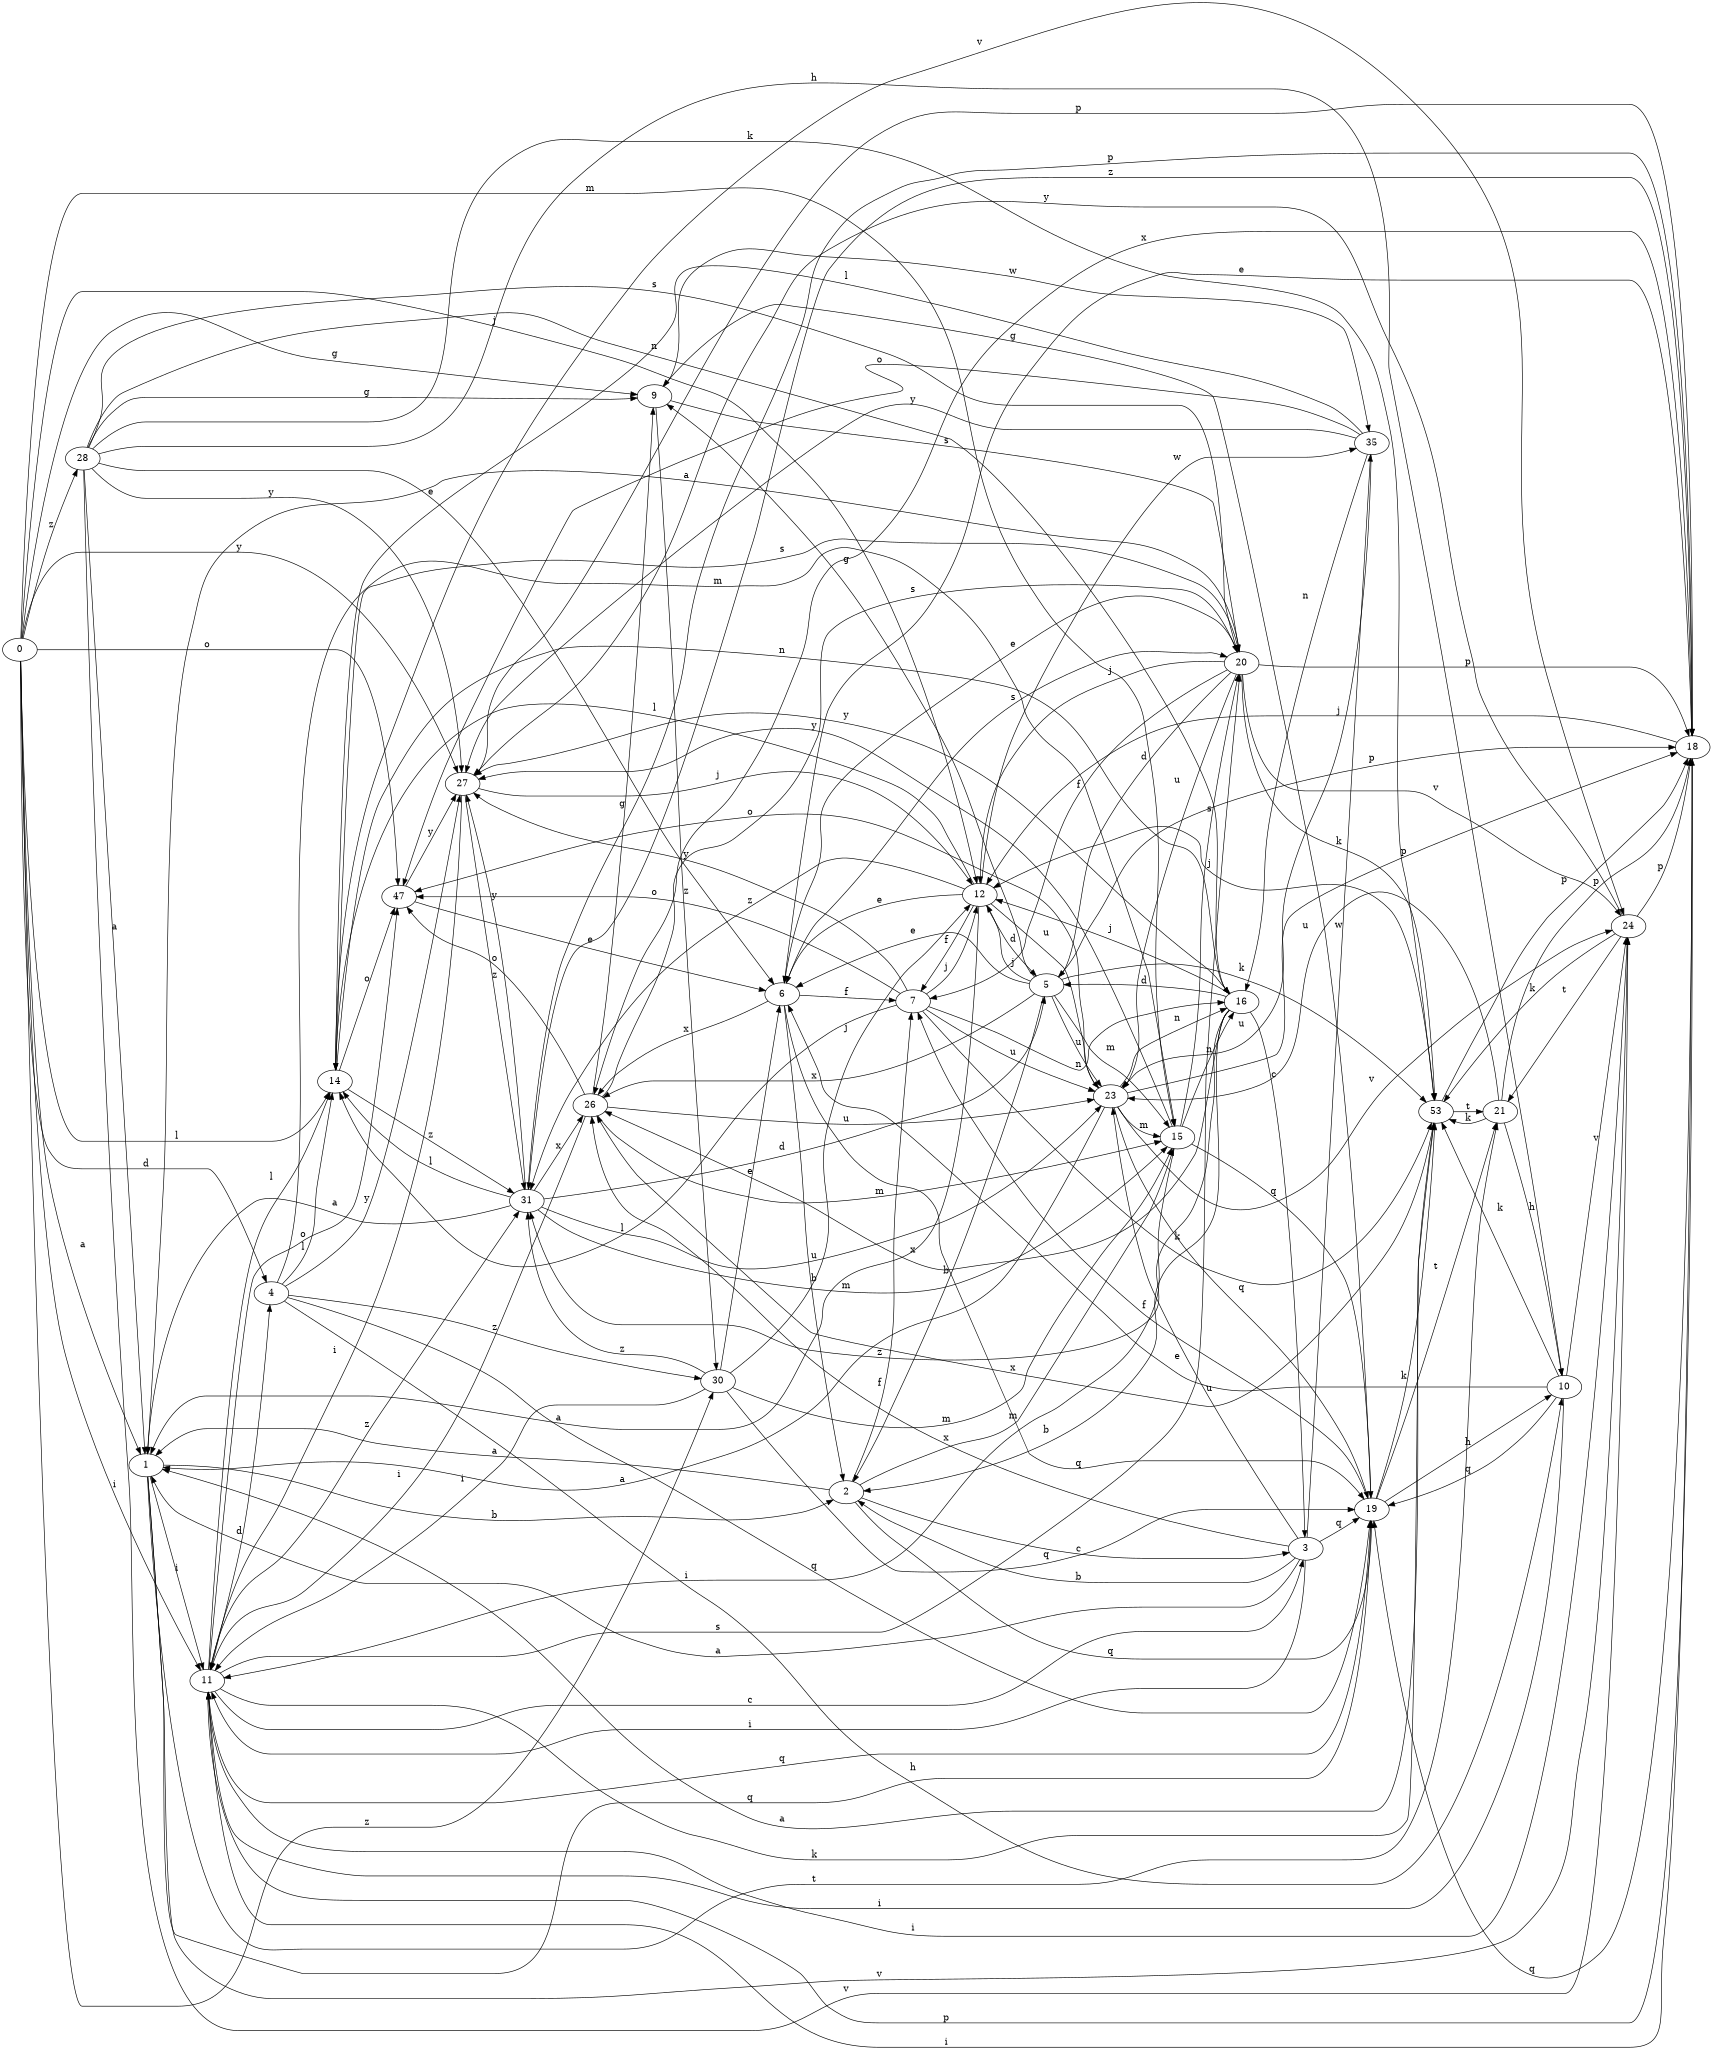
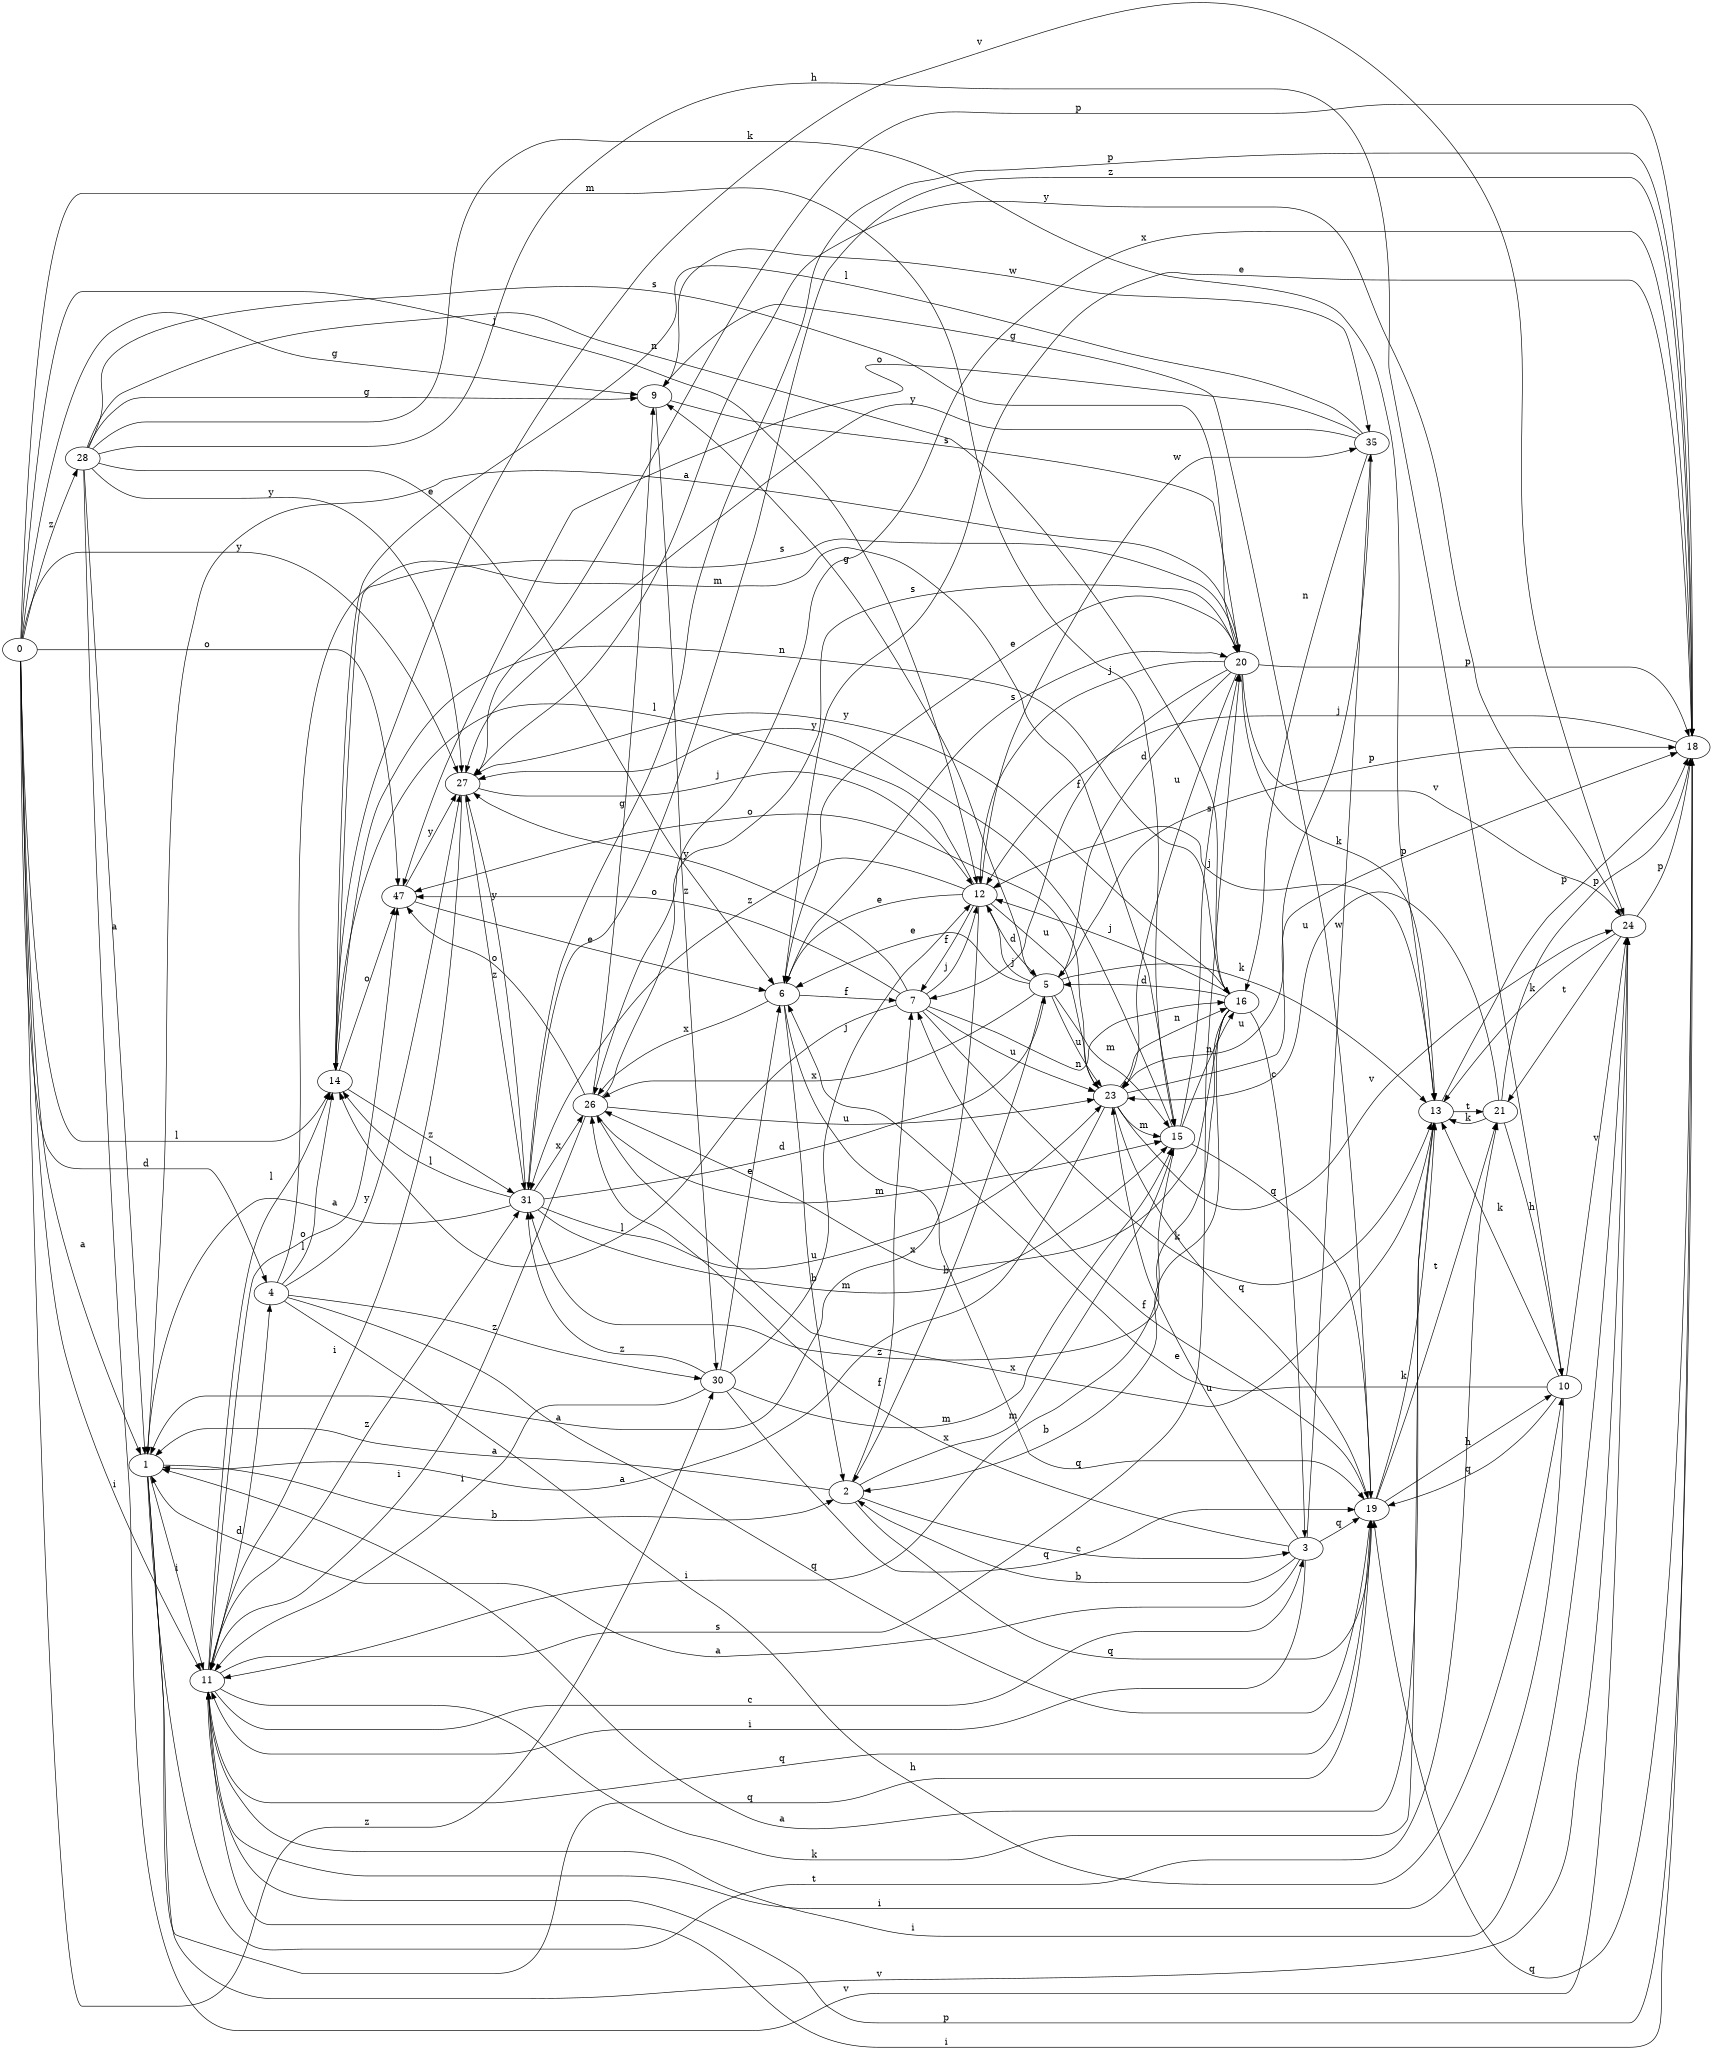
(1436, 1112) -> (1436, 1112)
